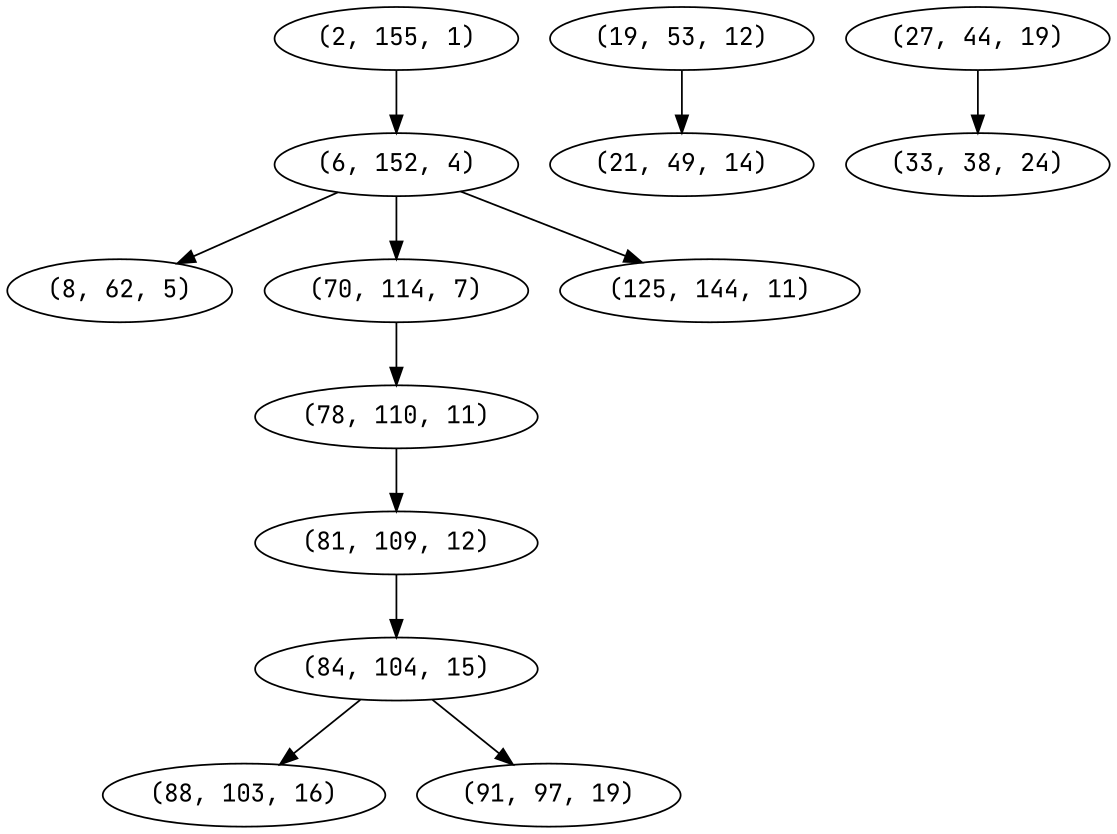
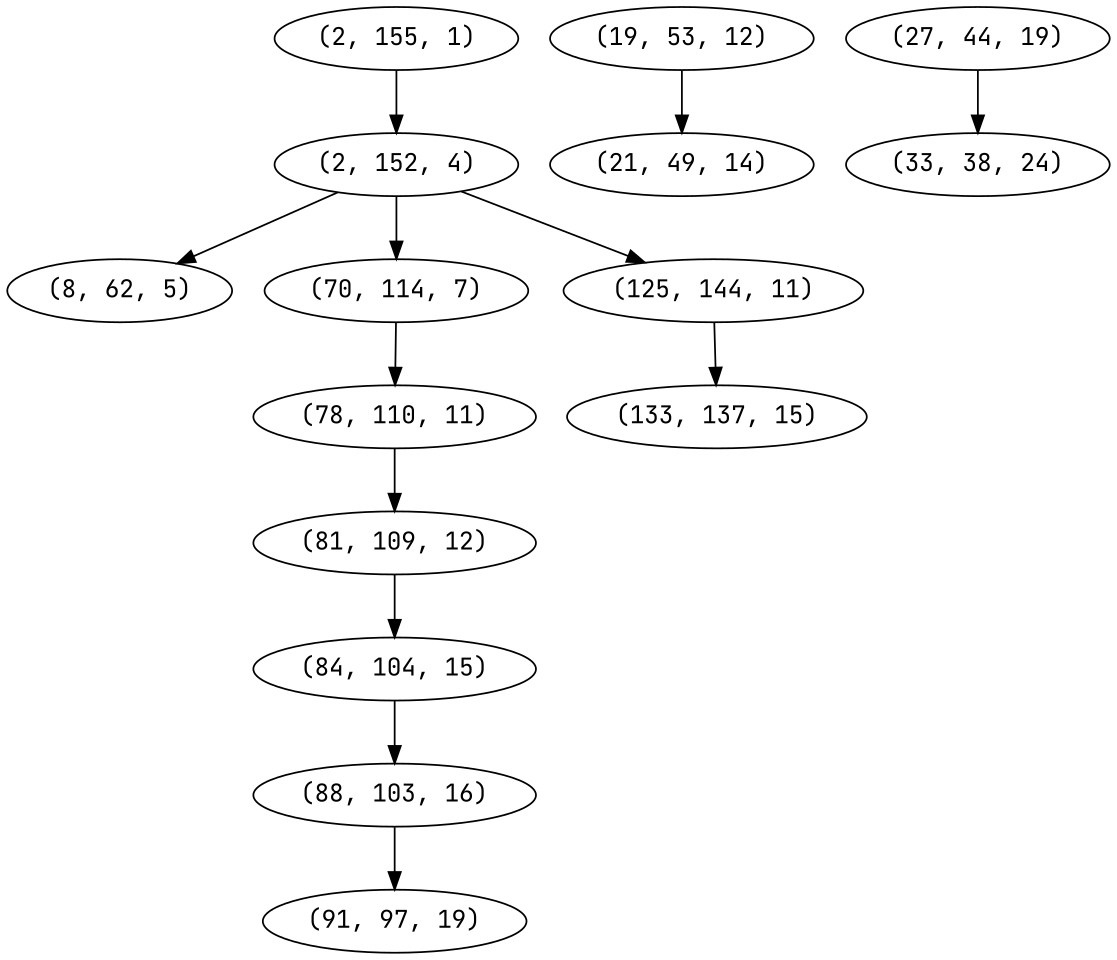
(396, 165) -> (396, 165)
none -> (717, 417)
(466, 727) -> (395, 850)
